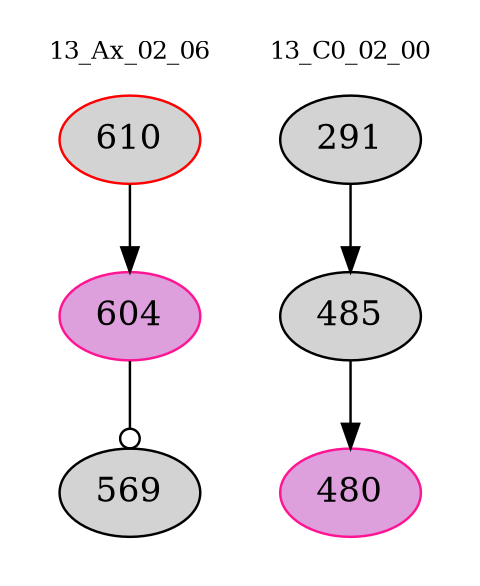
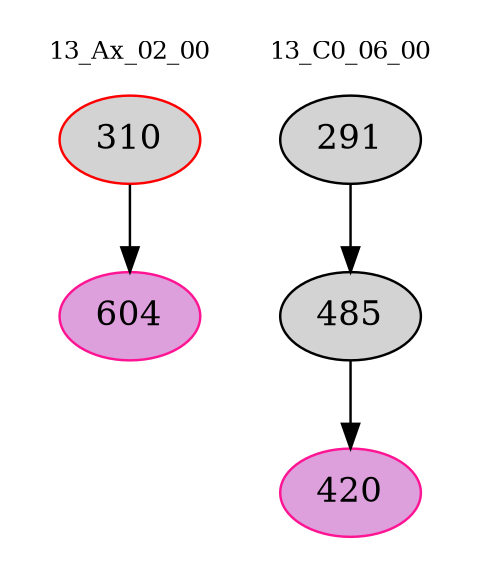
(130, 53) -> (130, 53)
(351, 53) -> (351, 53)
(130, 140) -> (130, 140)
(130, 493) -> none
(351, 493) -> (351, 493)
